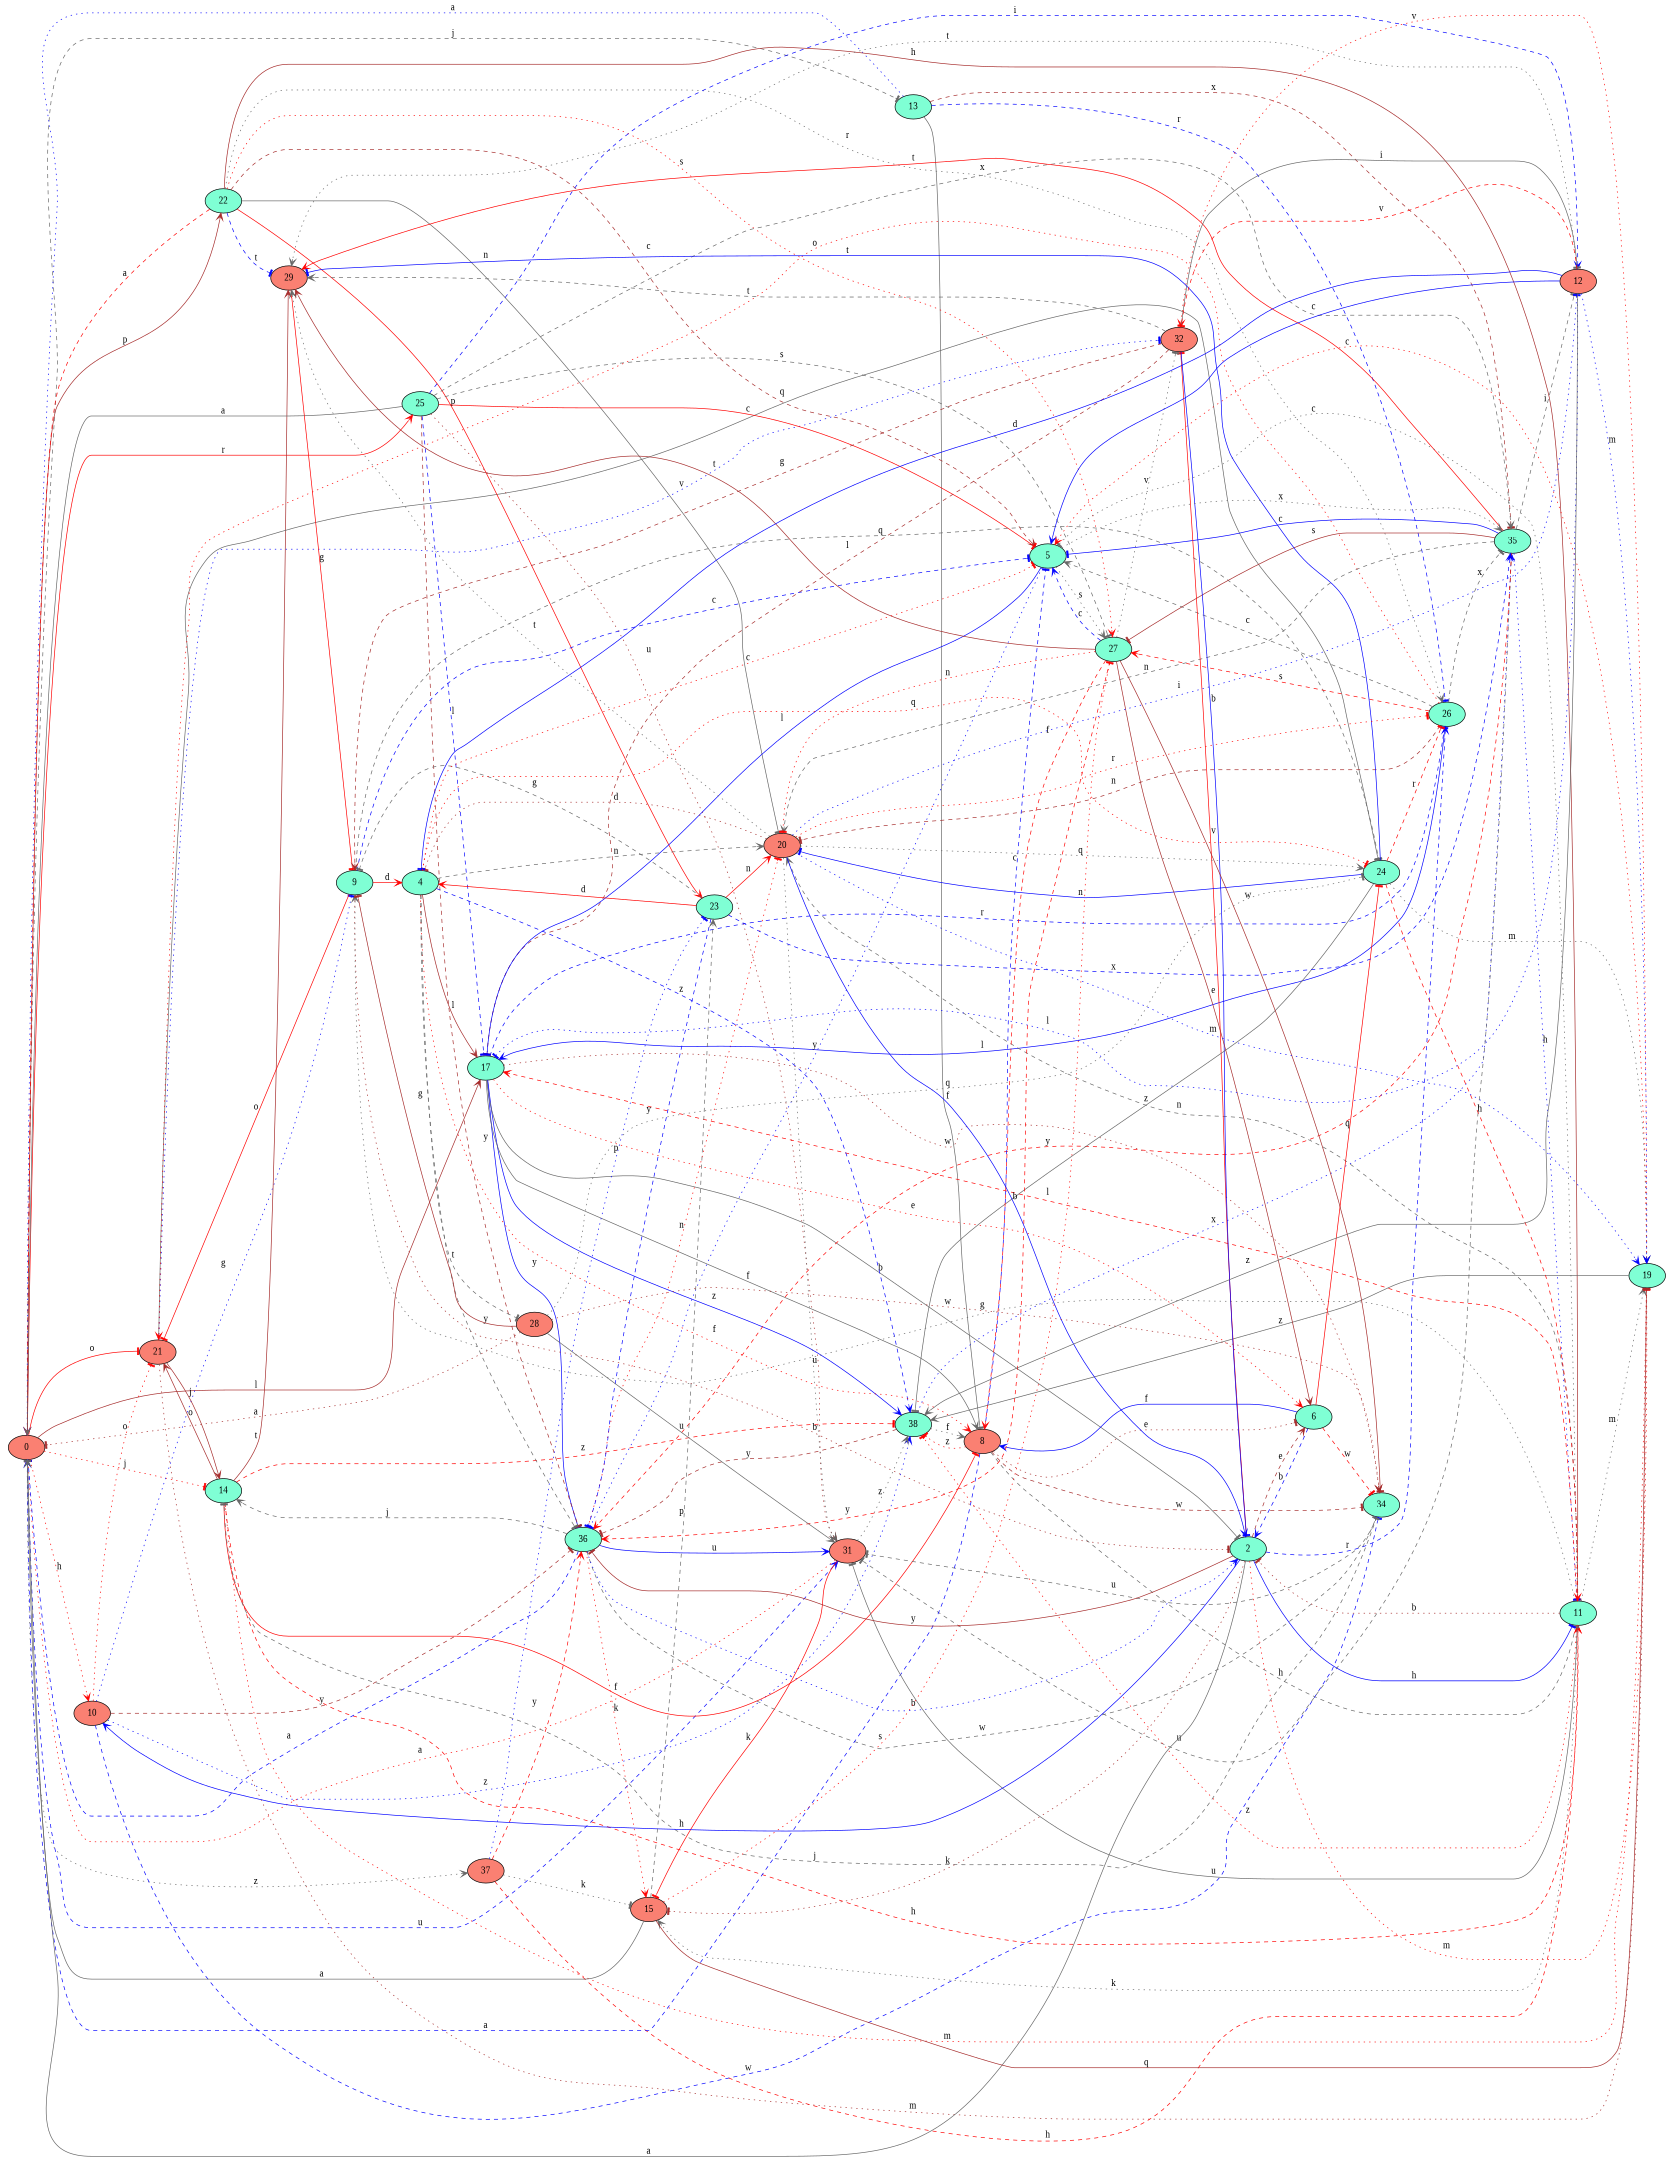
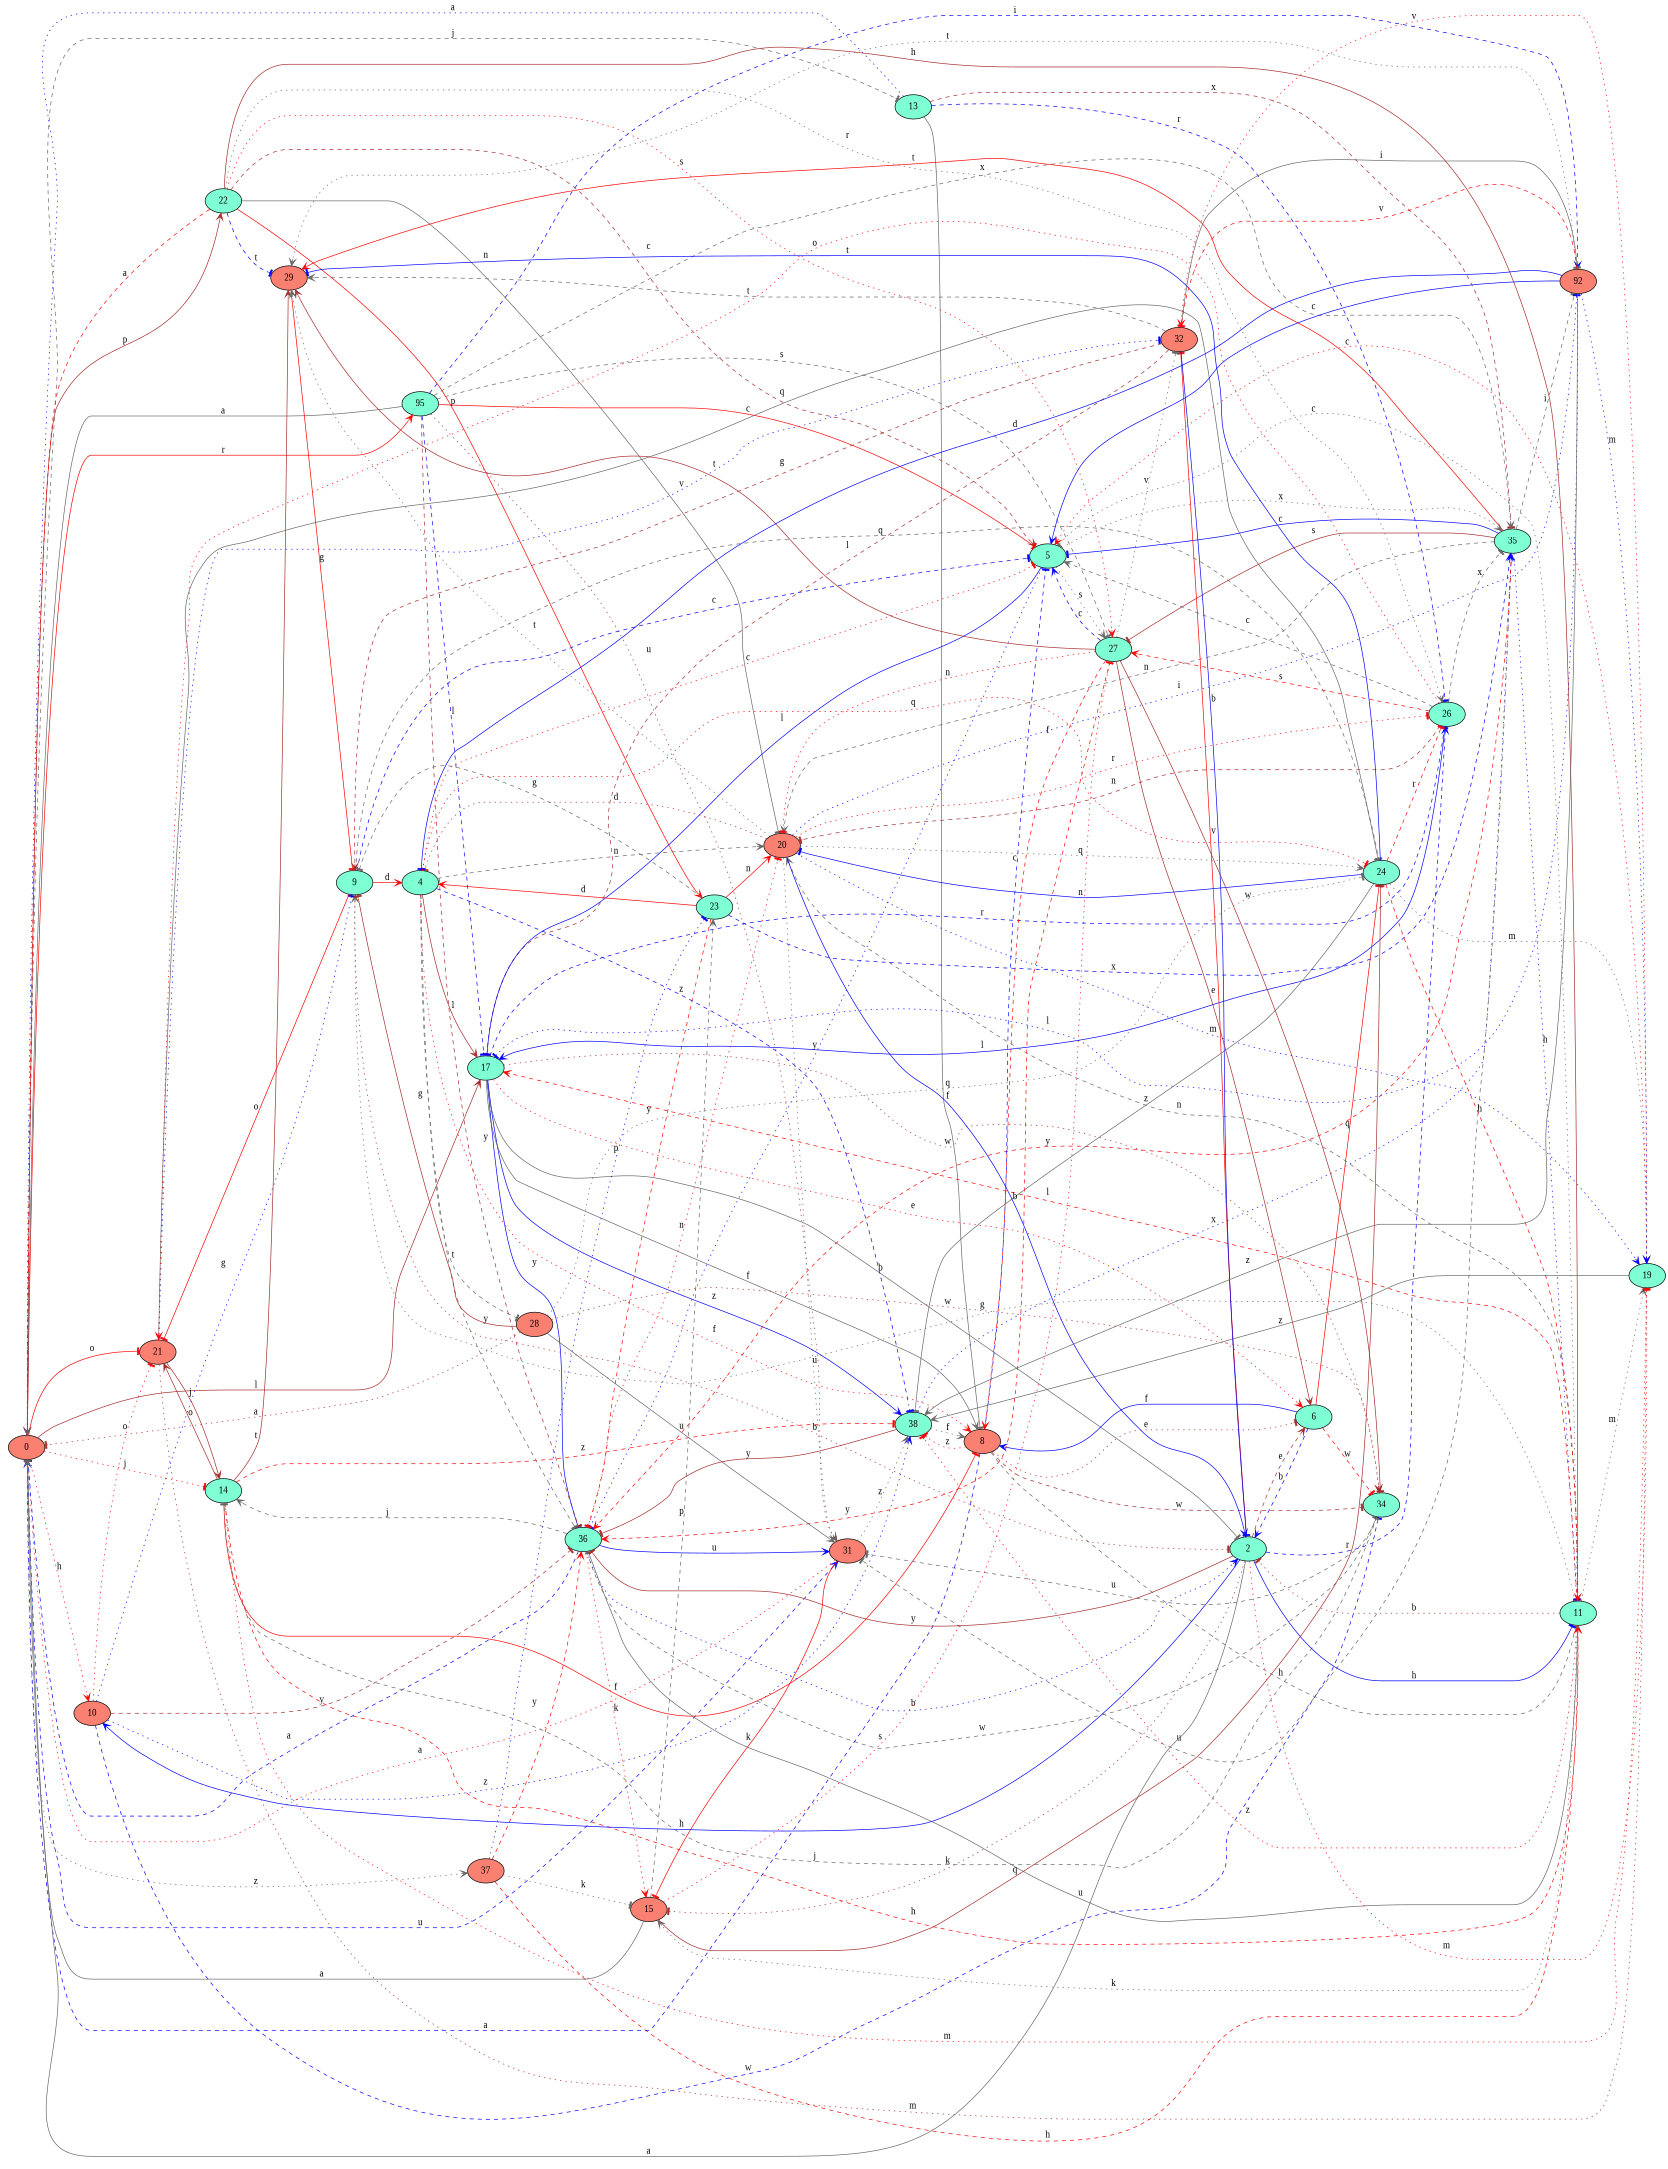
(1578, 281) -> (1578, 281)
(420, 404) -> (420, 404)
(748, 1033) -> (748, 1033)
(645, 1221) -> (645, 1221)
(740, 1459) -> (740, 1459)
(1246, 1878) -> (1131, 1917)
(1502, 2068) -> (1278, 1666)
